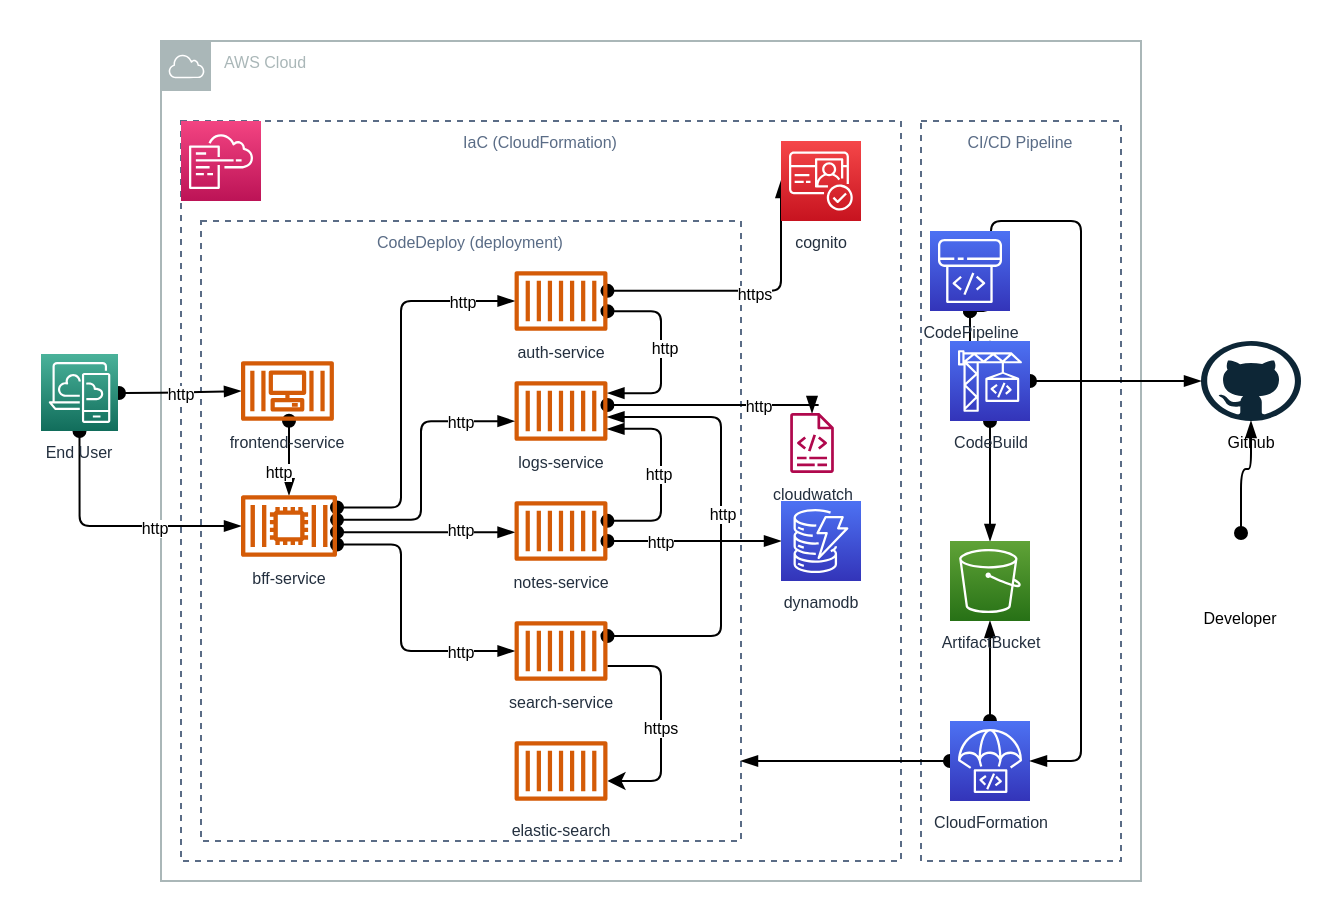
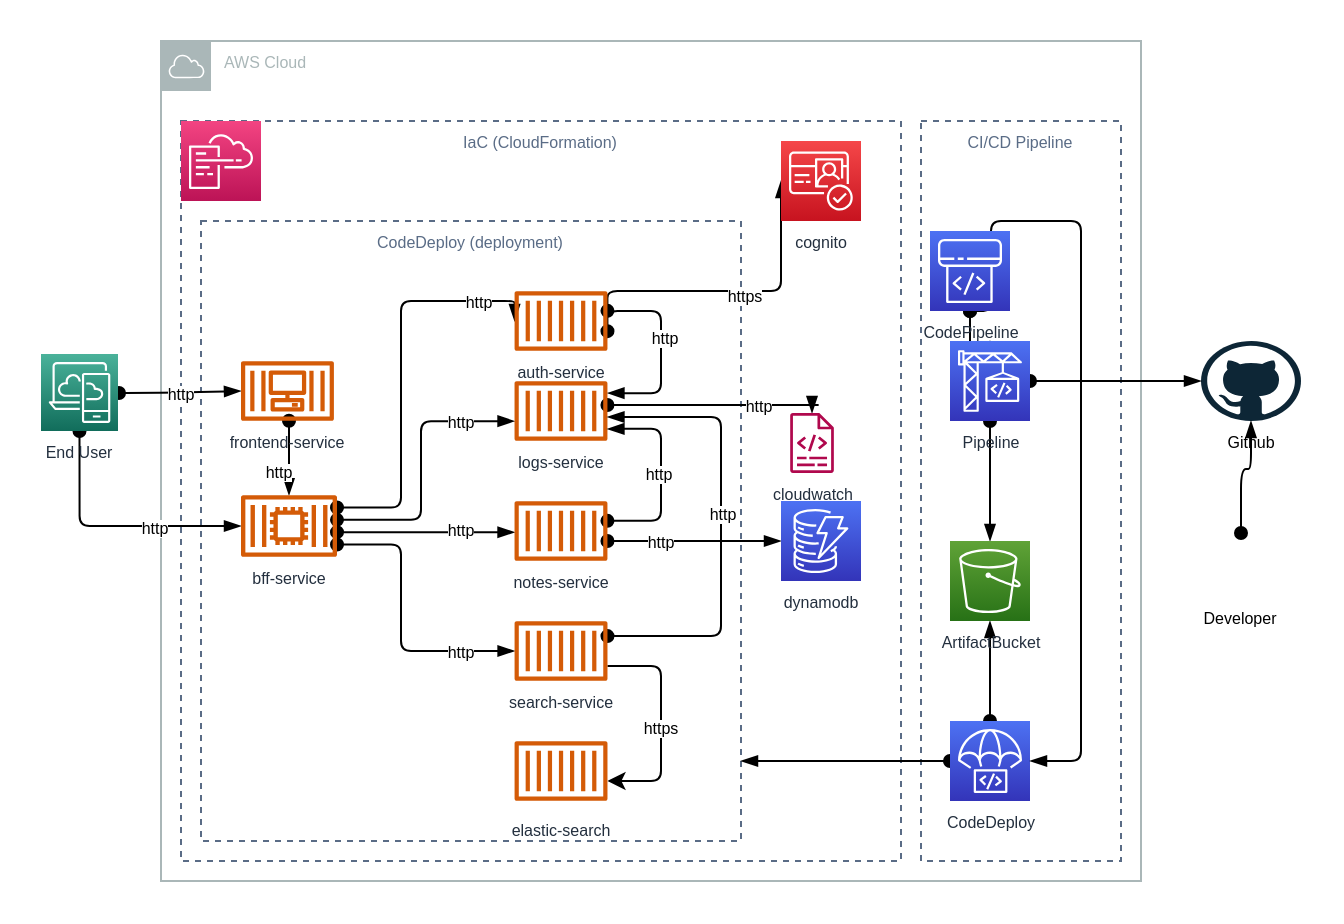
(561, 301) -> (561, 321)
(992, 445) -> (992, 445)
(992, 825) -> (992, 825)
